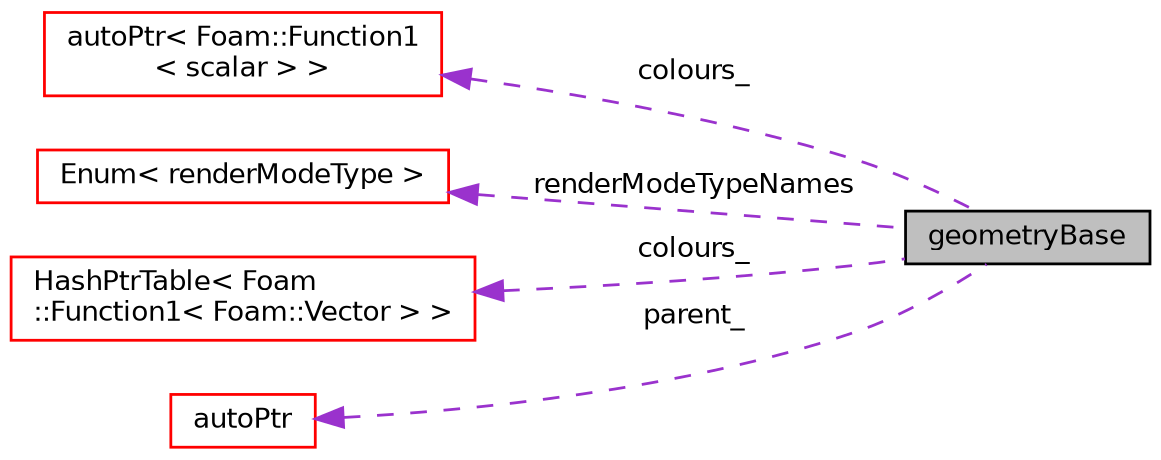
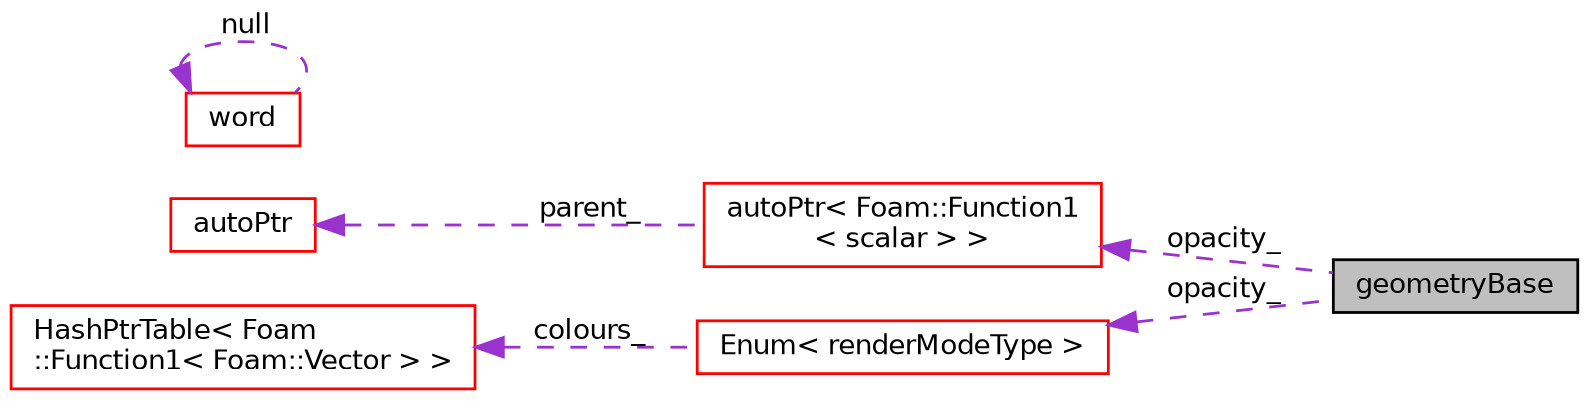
(690, 72) -> (1221, 240)
none -> (243, 119)
(690, 186) -> (1221, 290)
(704, 279) -> (600, 347)
(675, 378) -> (524, 225)
